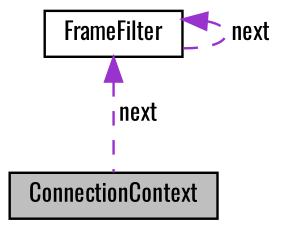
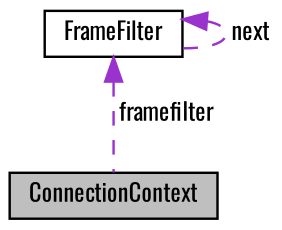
(137, 115) -> (164, 115)
